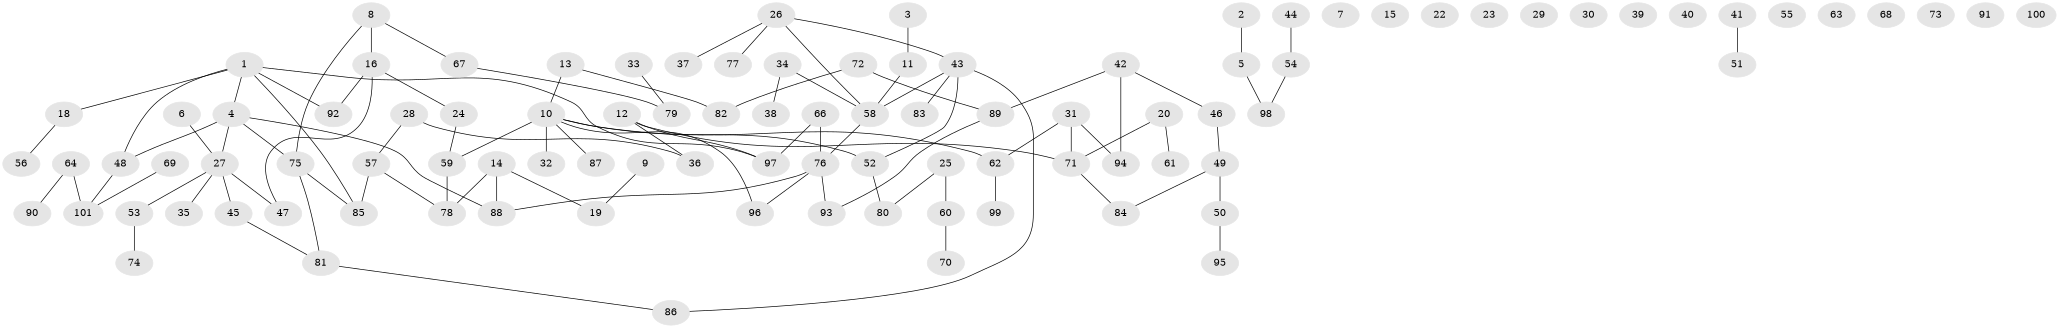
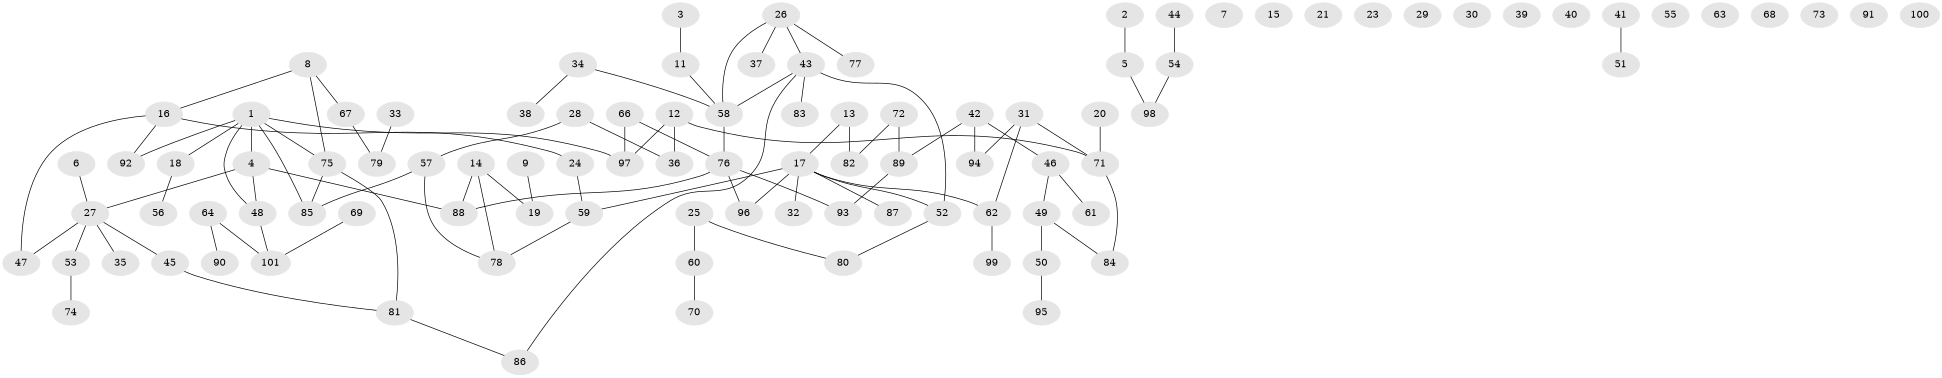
(1440, 15) -> (1323, 15)
(546, 114) -> (800, 164)
(264, 139) -> (289, 139)
(1167, 139) -> (1071, 189)
